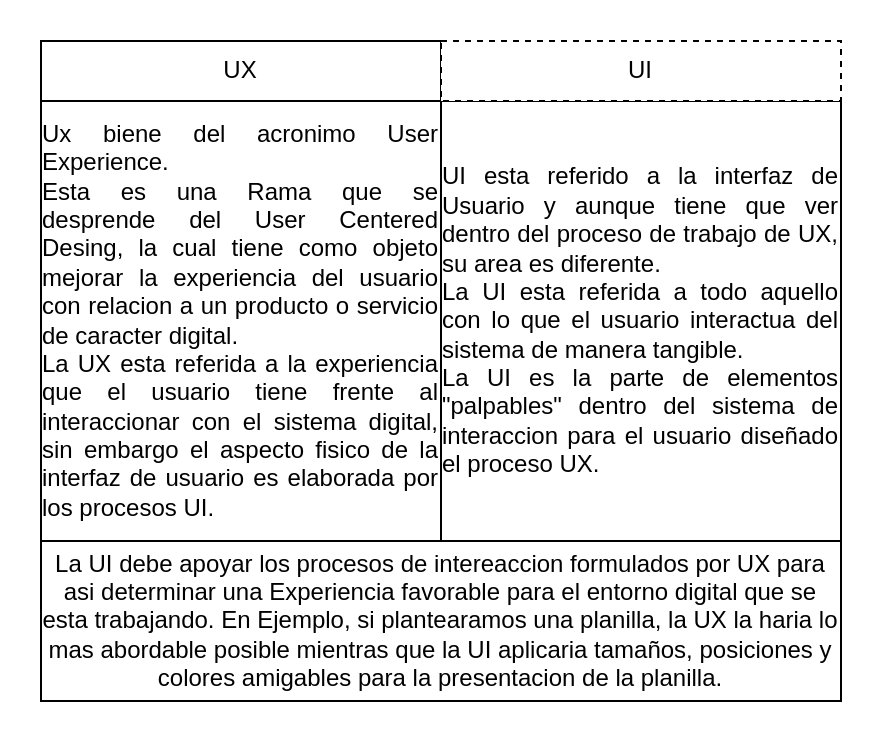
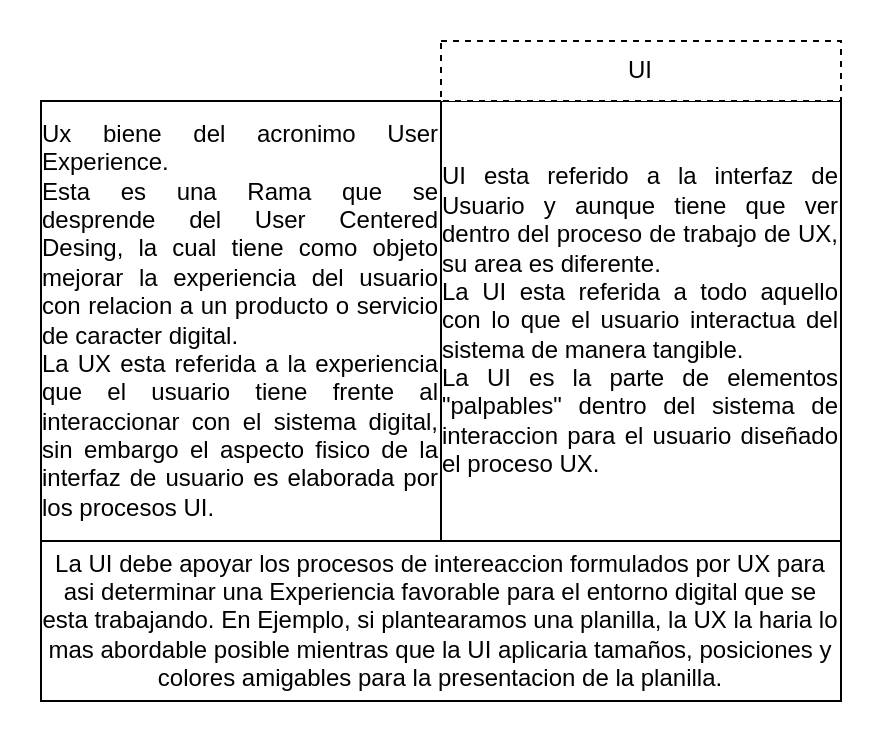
(241, 71) -> none
